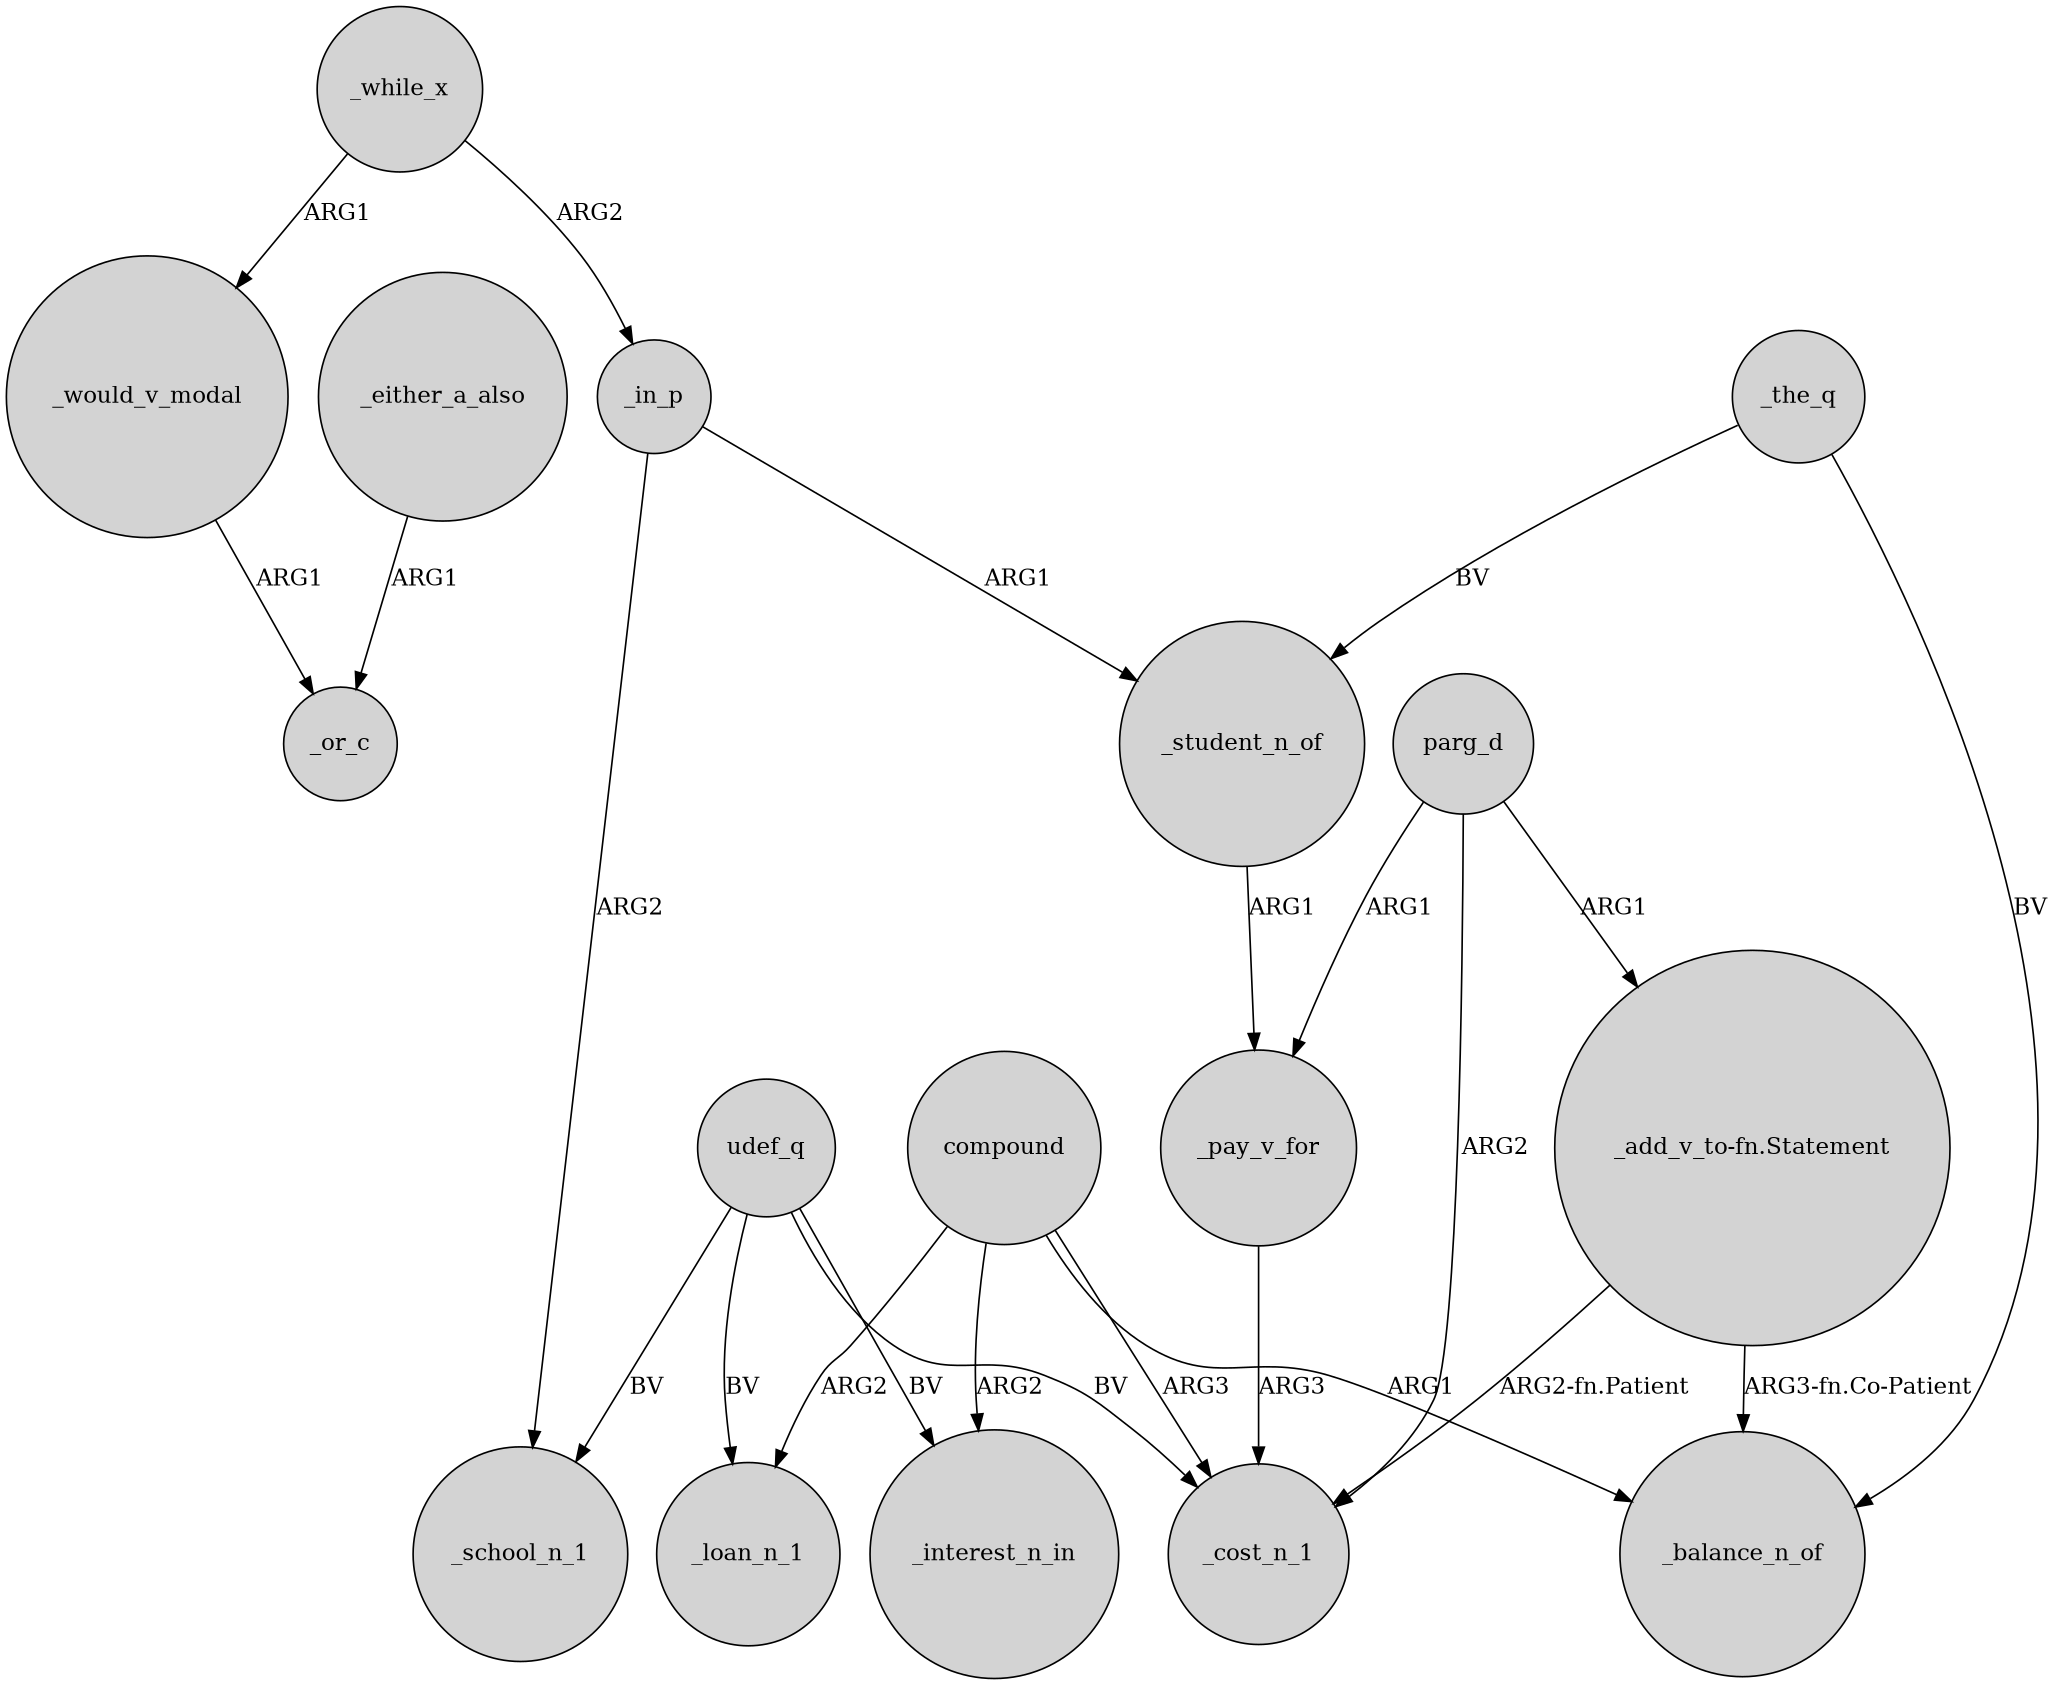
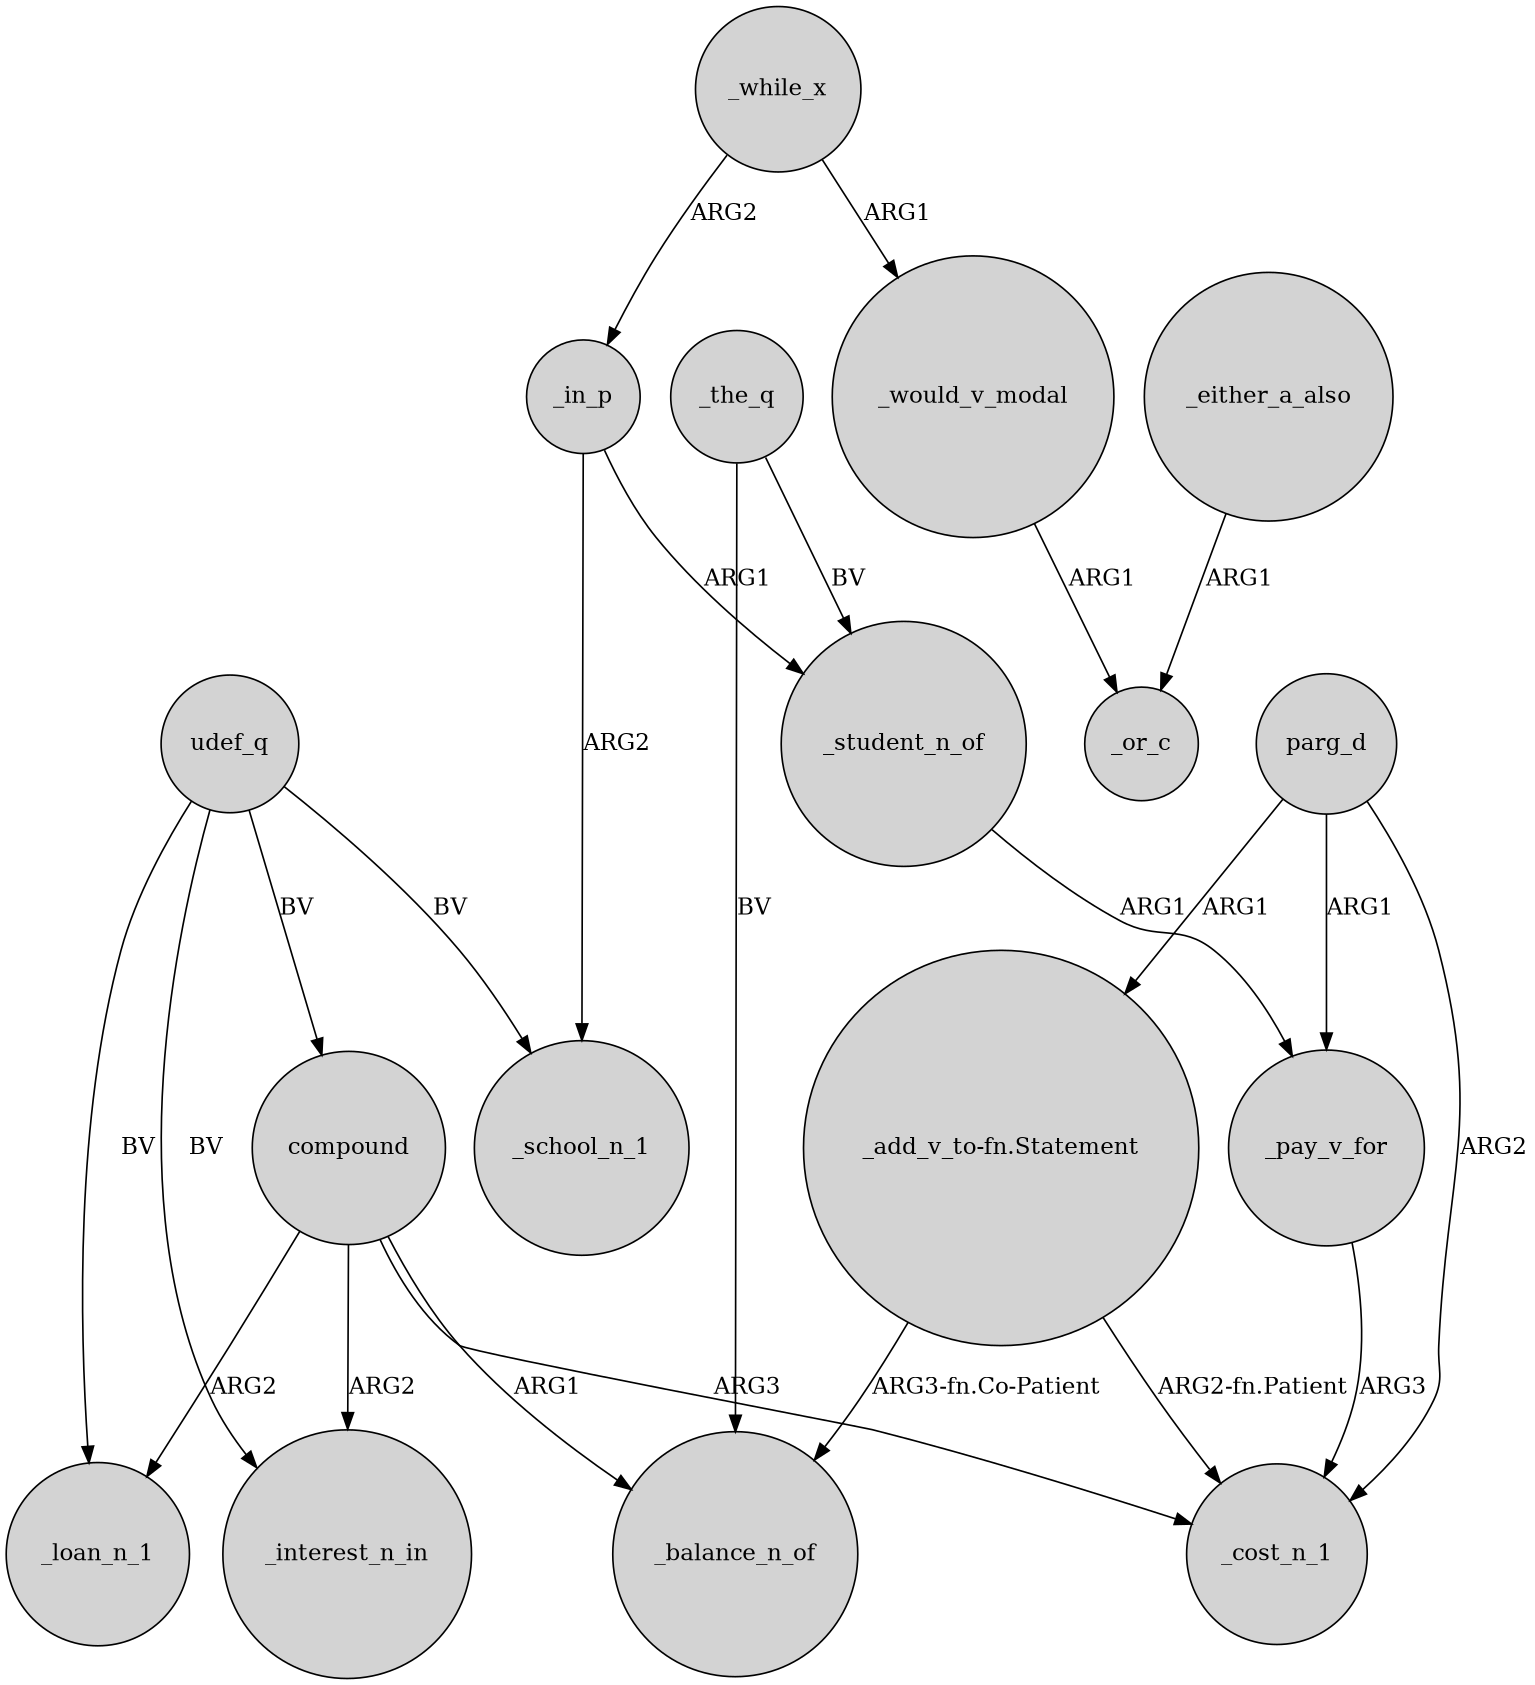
(957, 1365) -> (283, 924)
